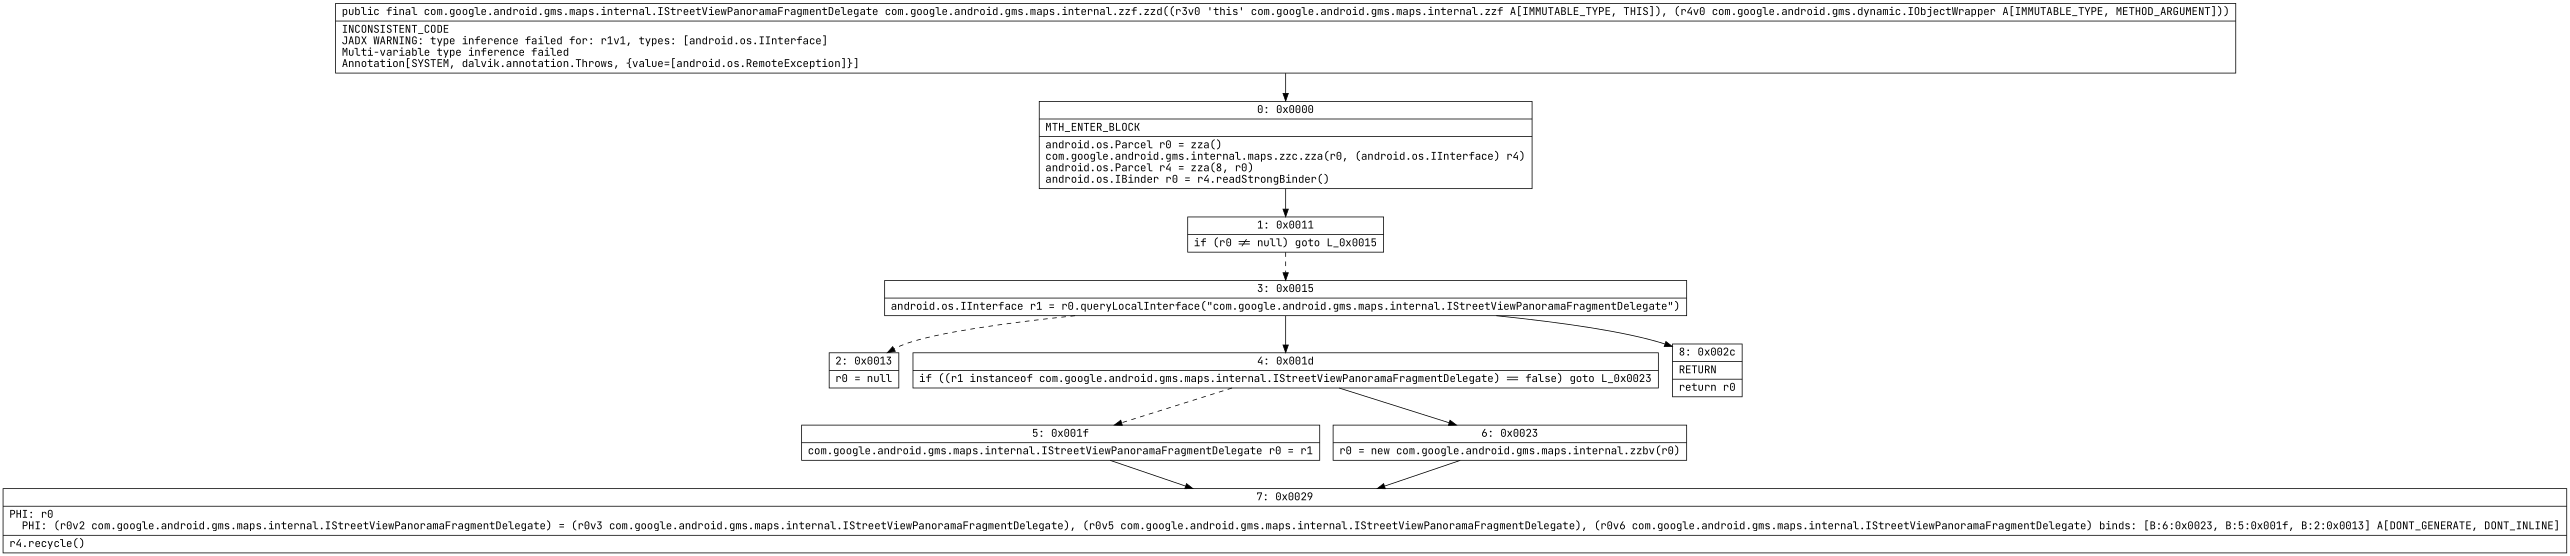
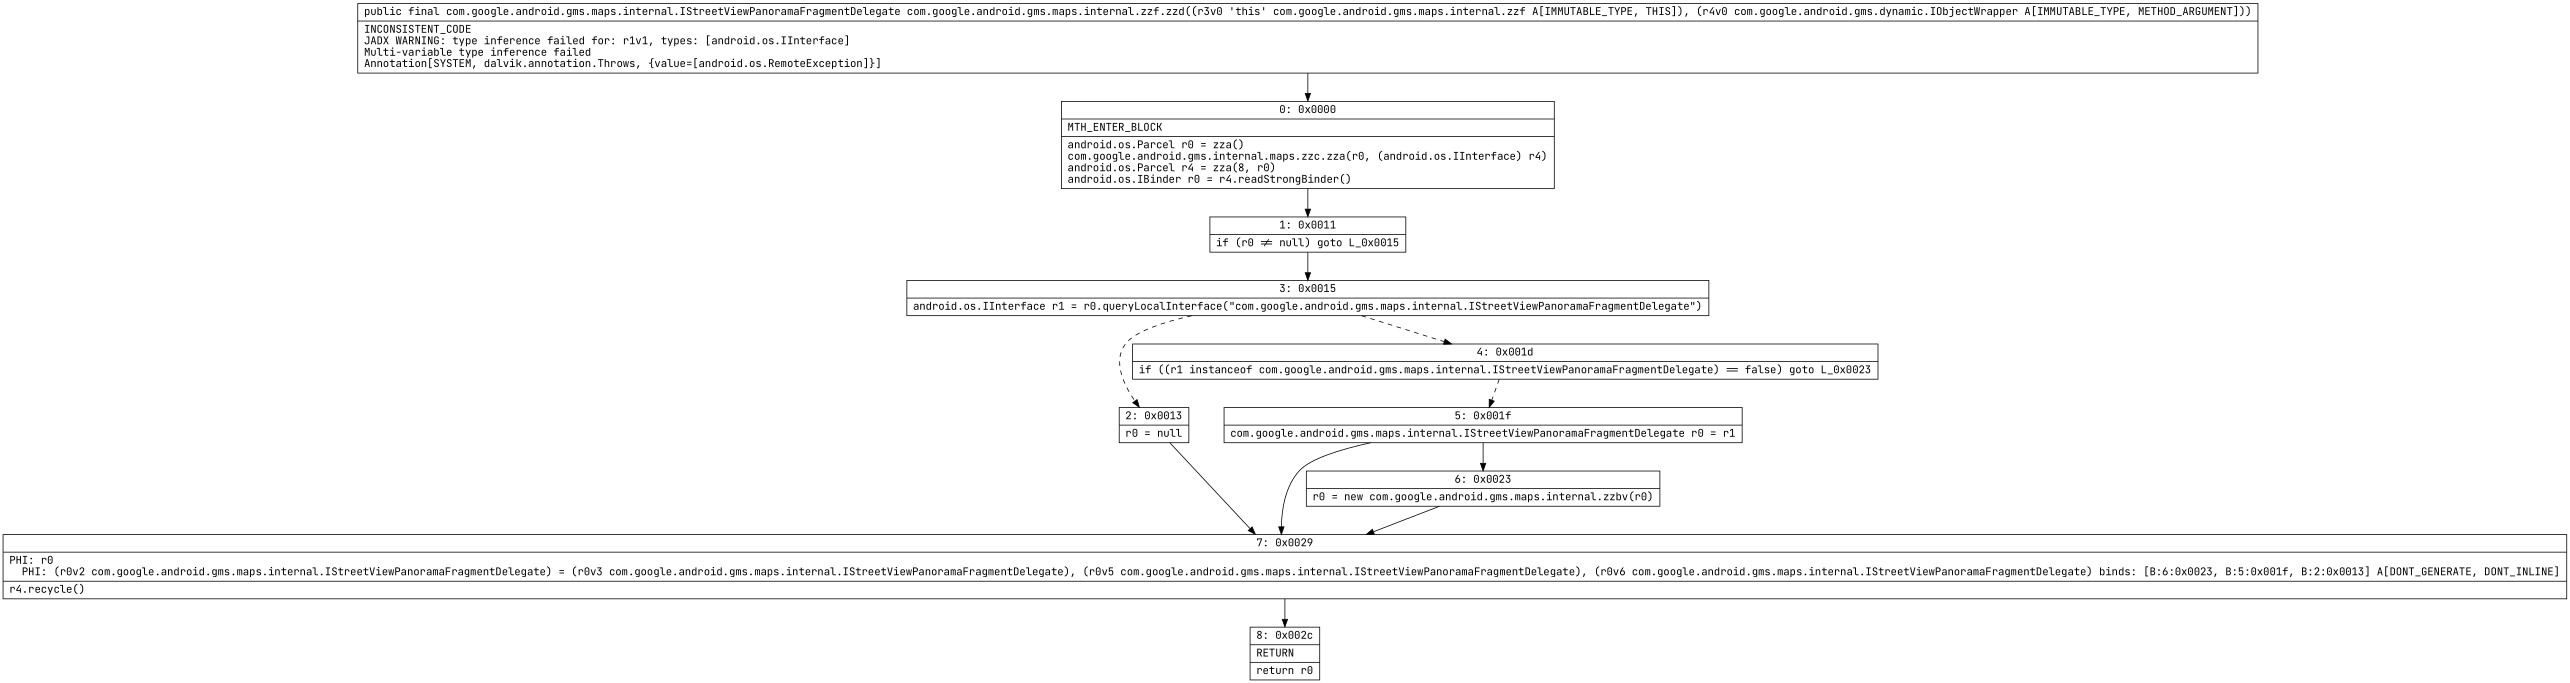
(1286, 262) -> (1308, 262)
(1581, 326) -> (1285, 609)
(1286, 330) -> (1403, 329)
(1394, 405) -> (1483, 453)
none -> (1210, 486)
